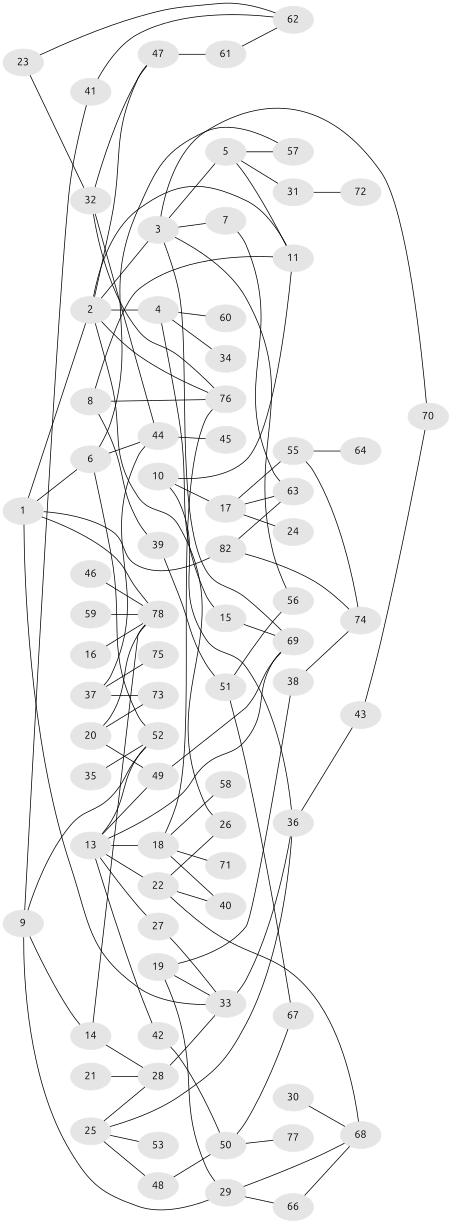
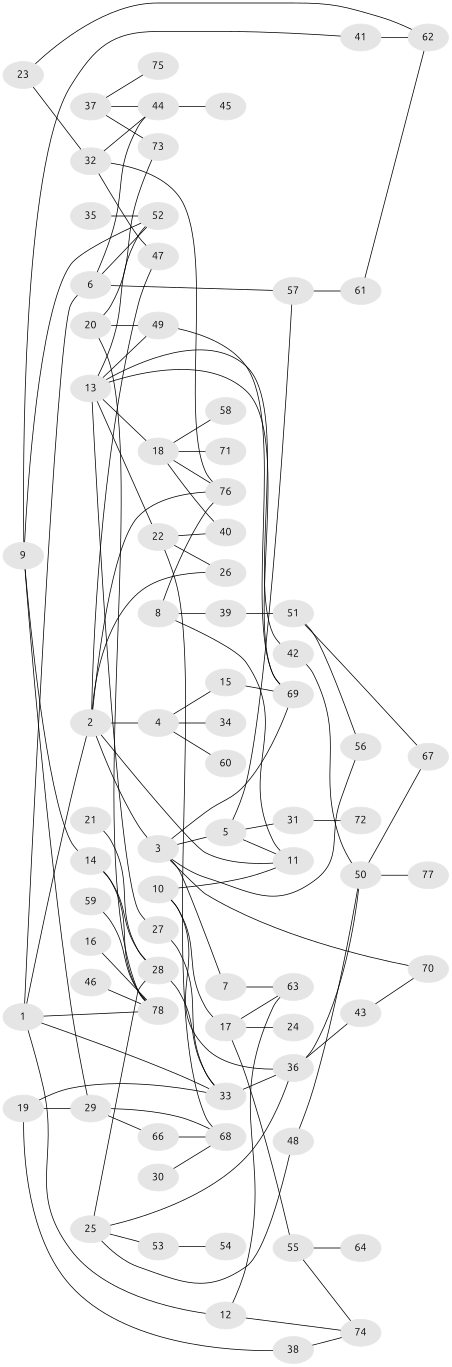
(192, 54) -> (327, 291)
(226, 549) -> (226, 1316)
none -> (342, 976)
none -> (226, 1246)
